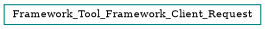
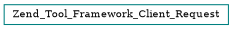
(132, 15) -> (116, 15)
